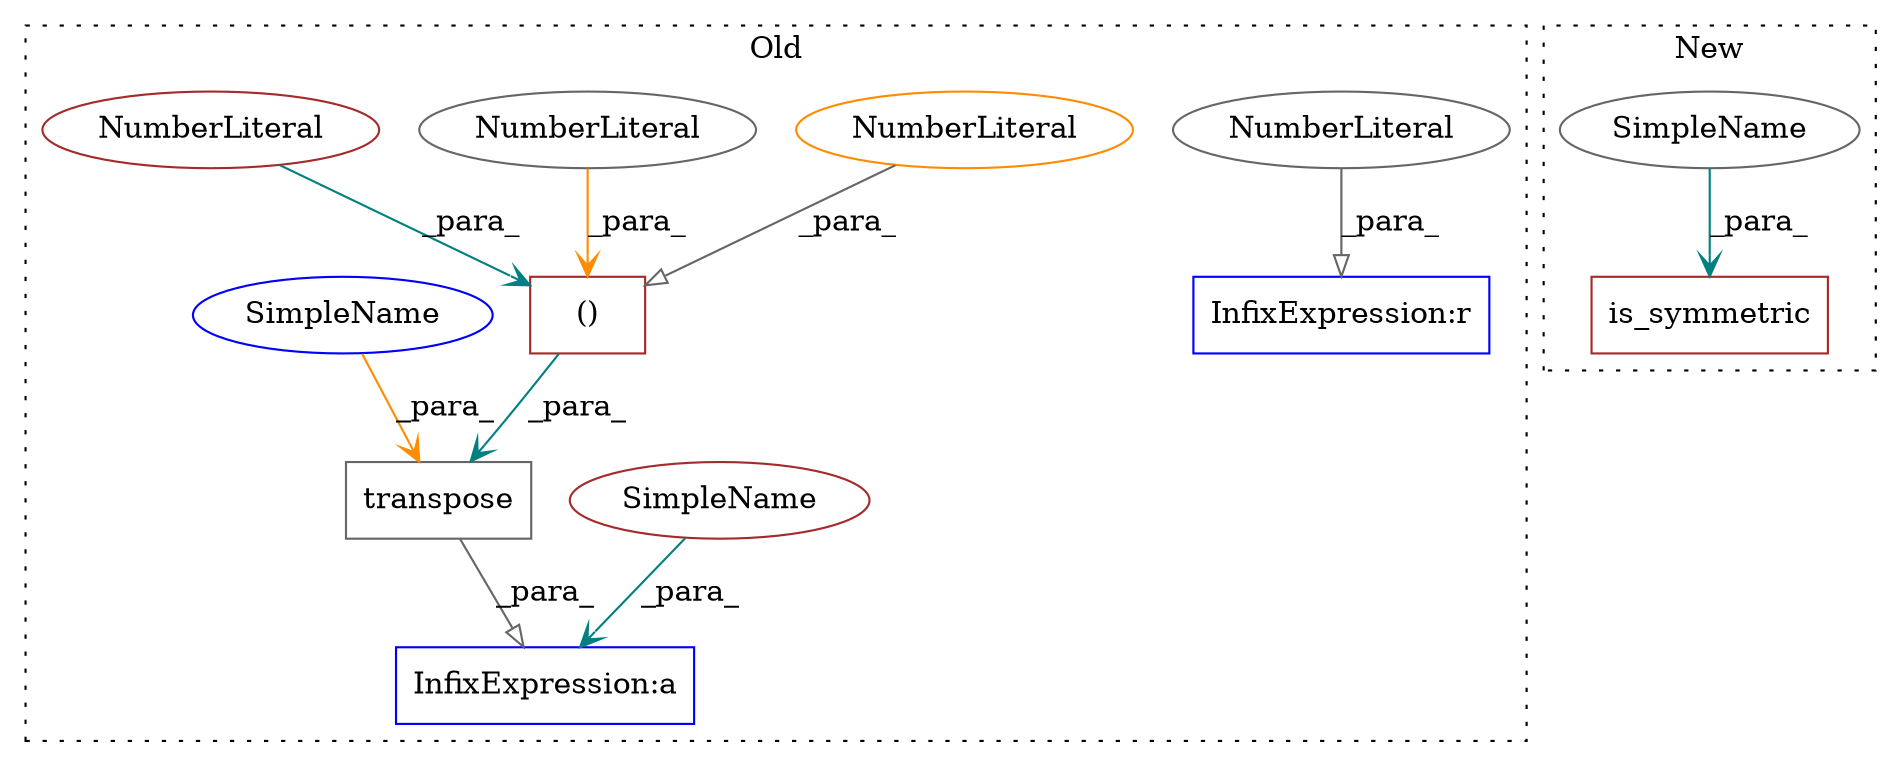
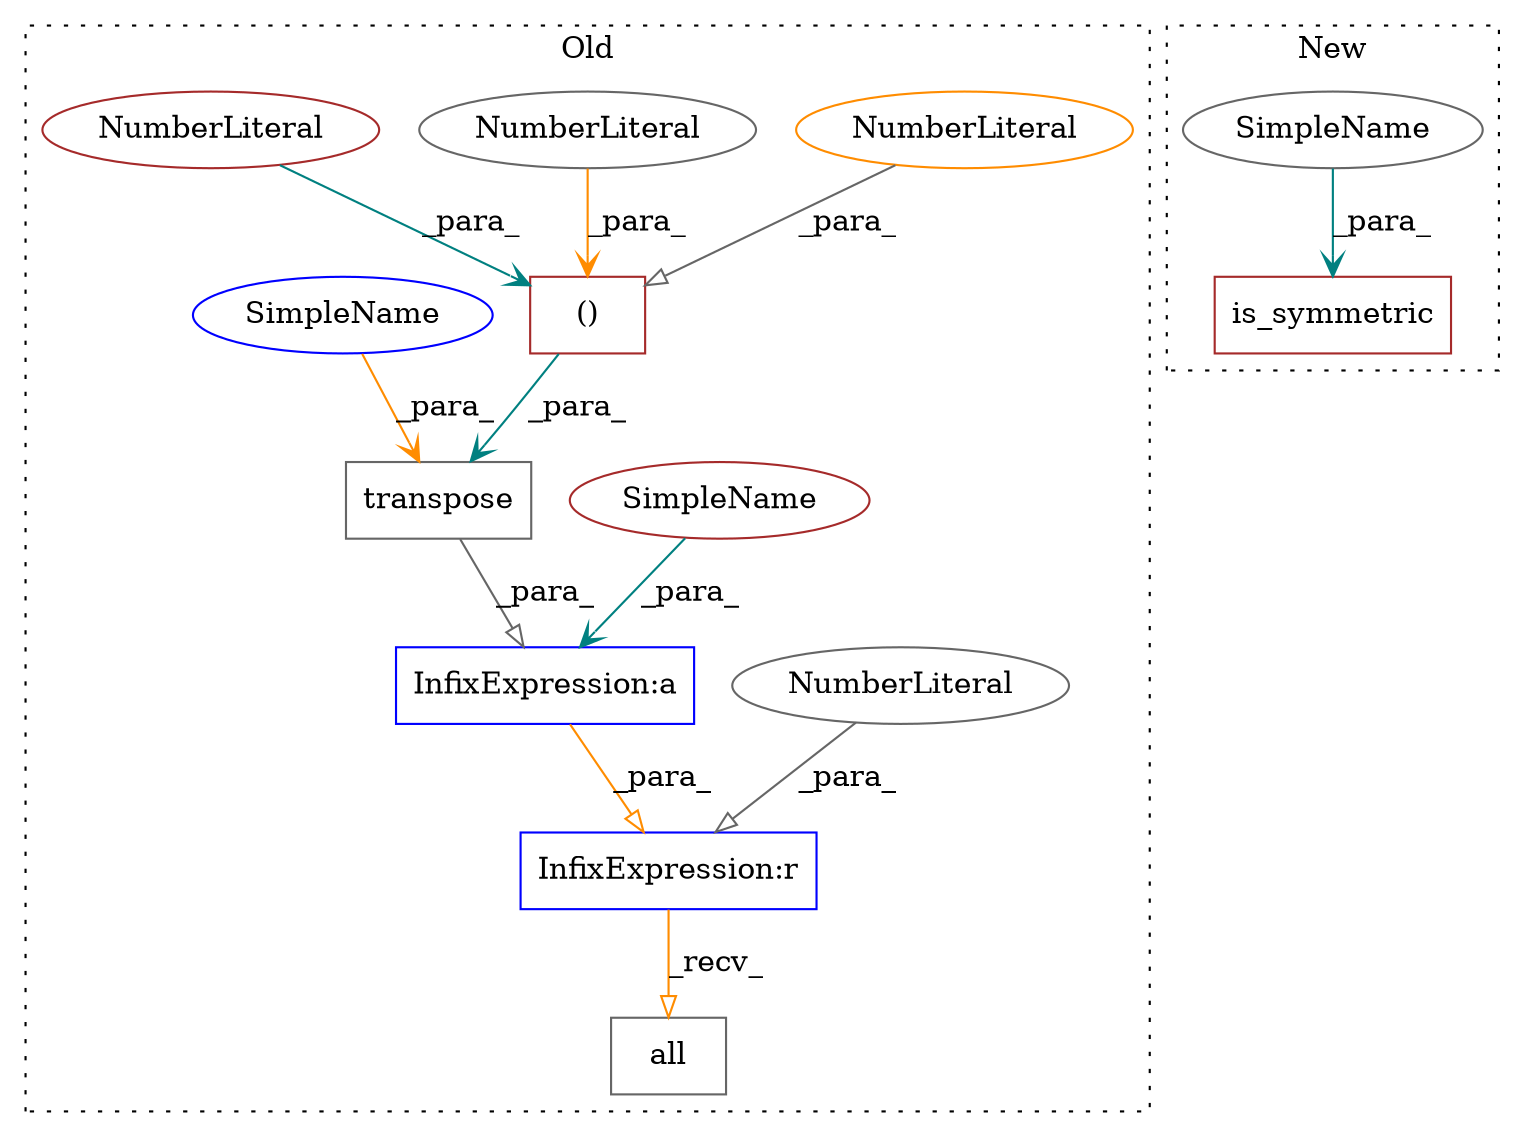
none -> (601, 769)
none -> (669, 1056)
